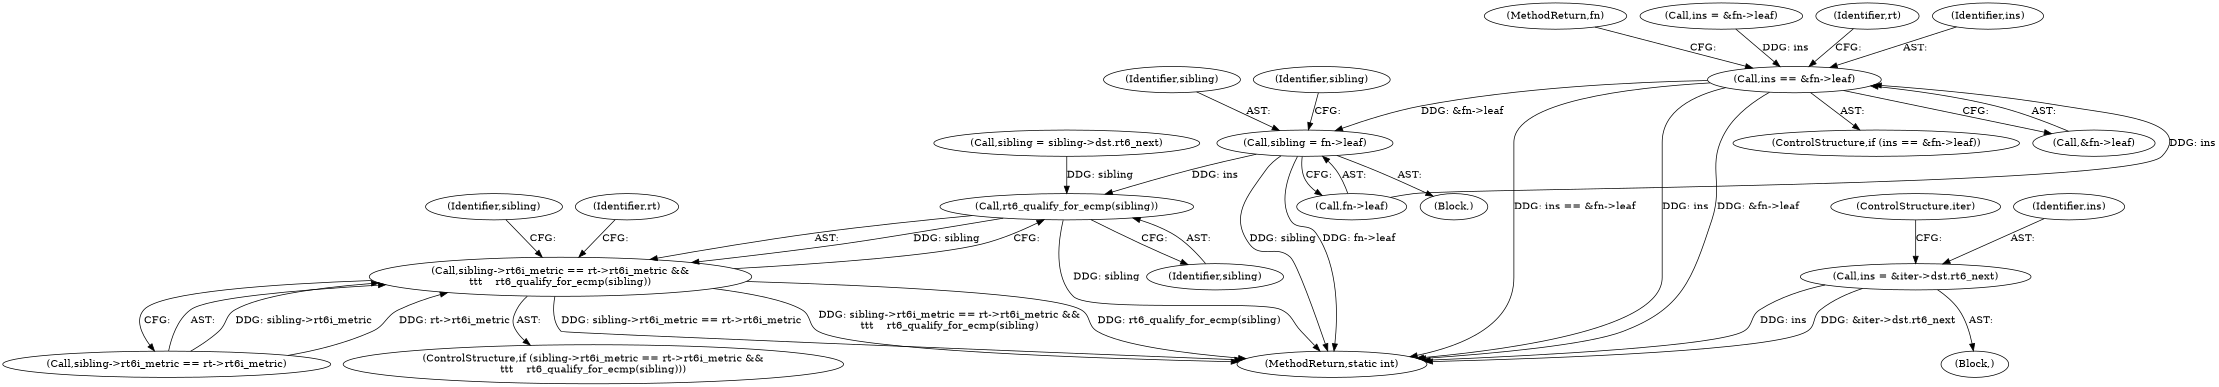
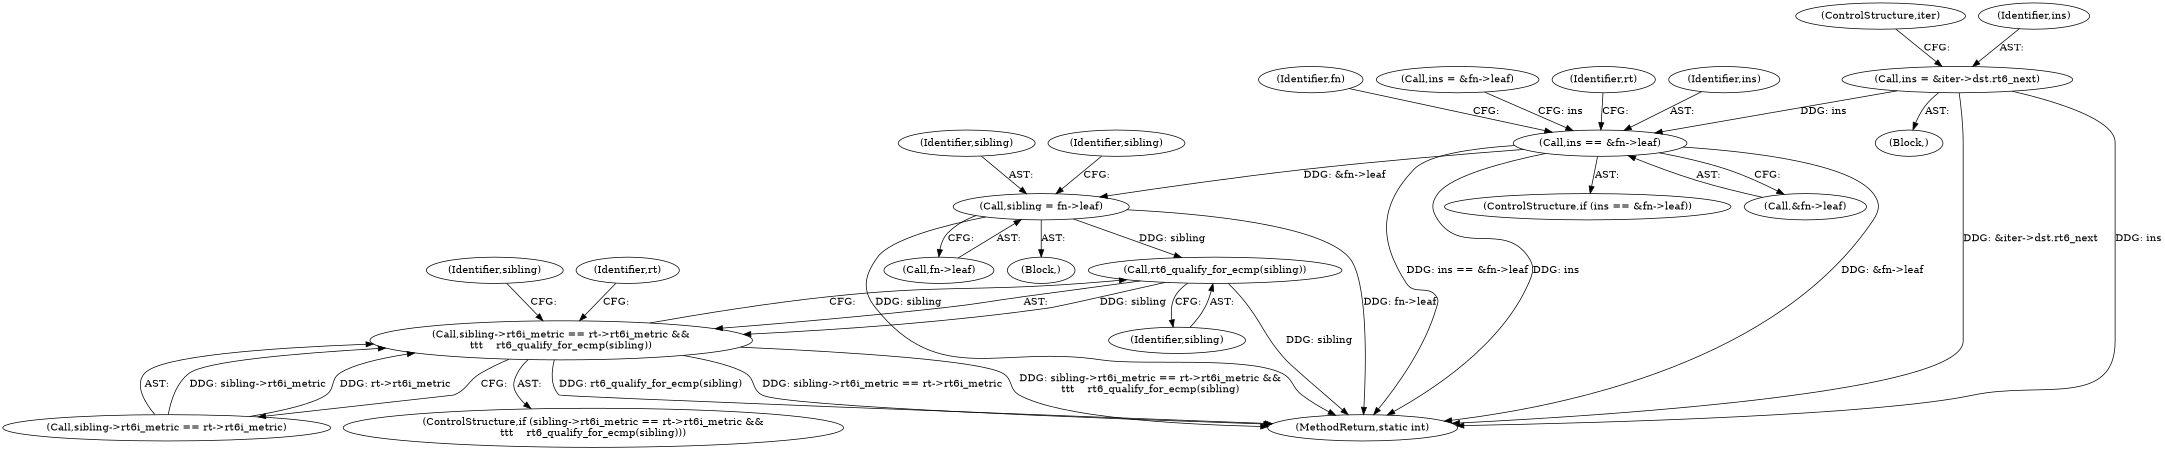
(1555, 16) -> (1311, 80)
(1786, 48) -> (1561, 111)
(1067, 143) -> none
(1215, 175) -> (1172, 239)
(1935, 179) -> (1780, 111)
